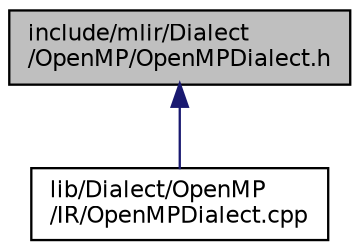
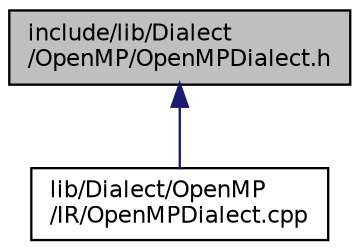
(180, 48) -> (180, 48)
